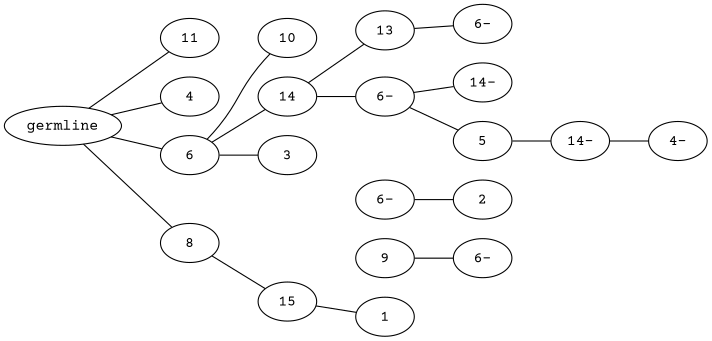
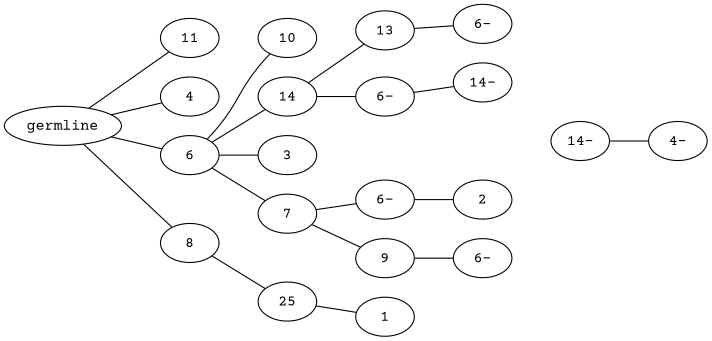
(483, 141) -> none
none -> (287, 214)
(287, 302) -> (287, 302)
